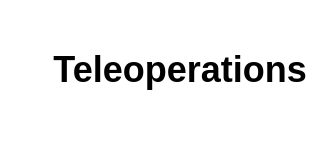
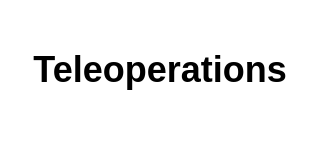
(181, 71) -> (161, 71)
